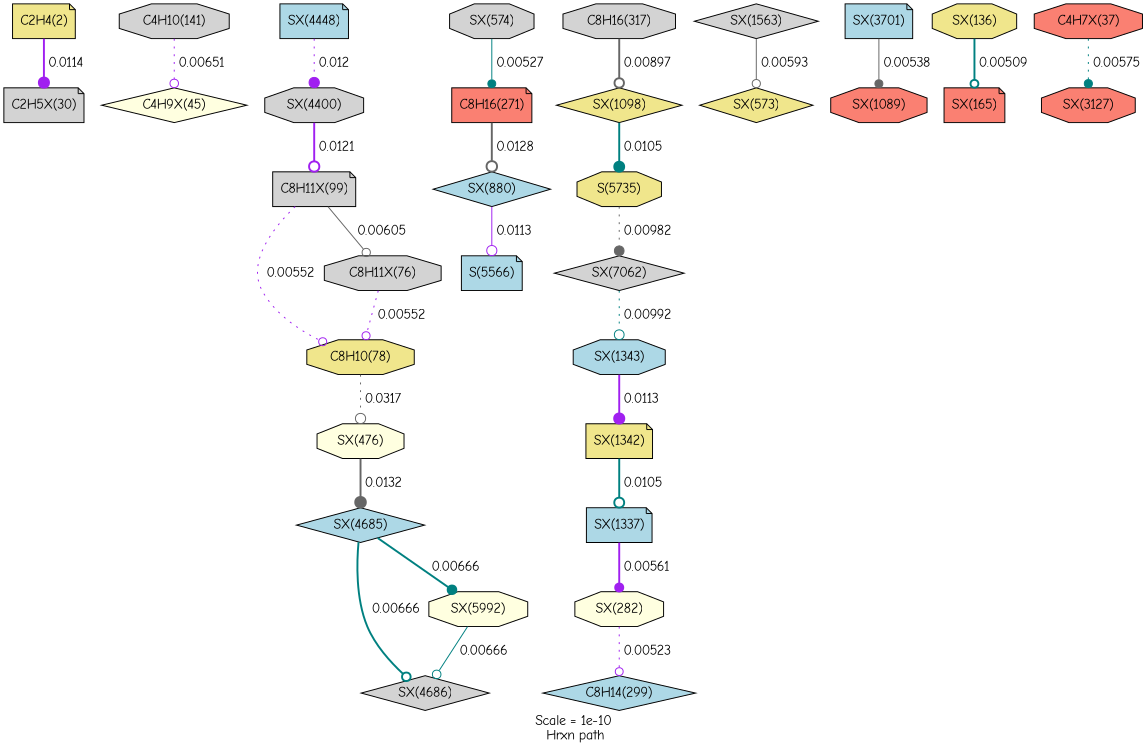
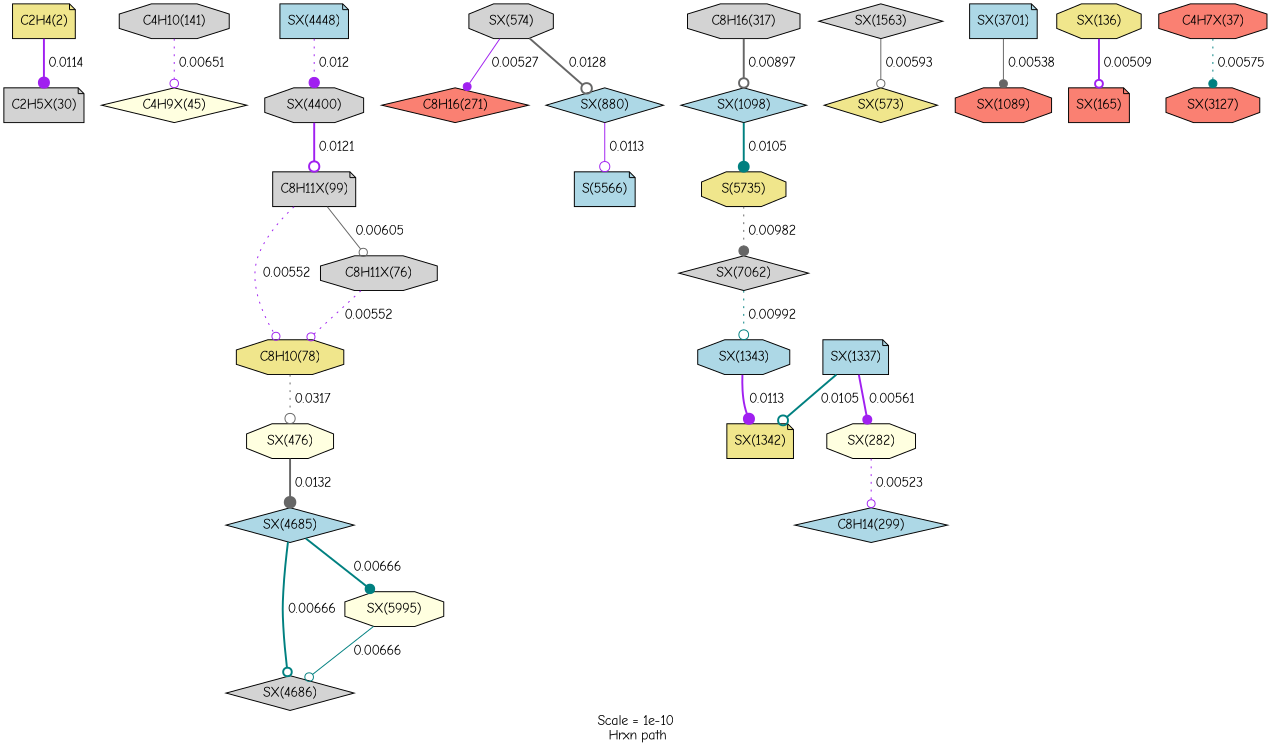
(492, 59) -> (485, 61)
(974, 59) -> (1099, 59)
(492, 105) -> (455, 105)
(619, 105) -> (744, 105)
(492, 142) -> (556, 61)
(619, 478) -> (812, 396)
(478, 609) -> (394, 609)
